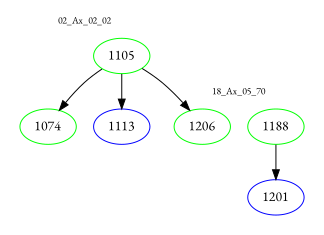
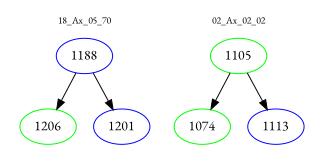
(173, 92) -> (69, 87)
(276, 127) -> (84, 56)
